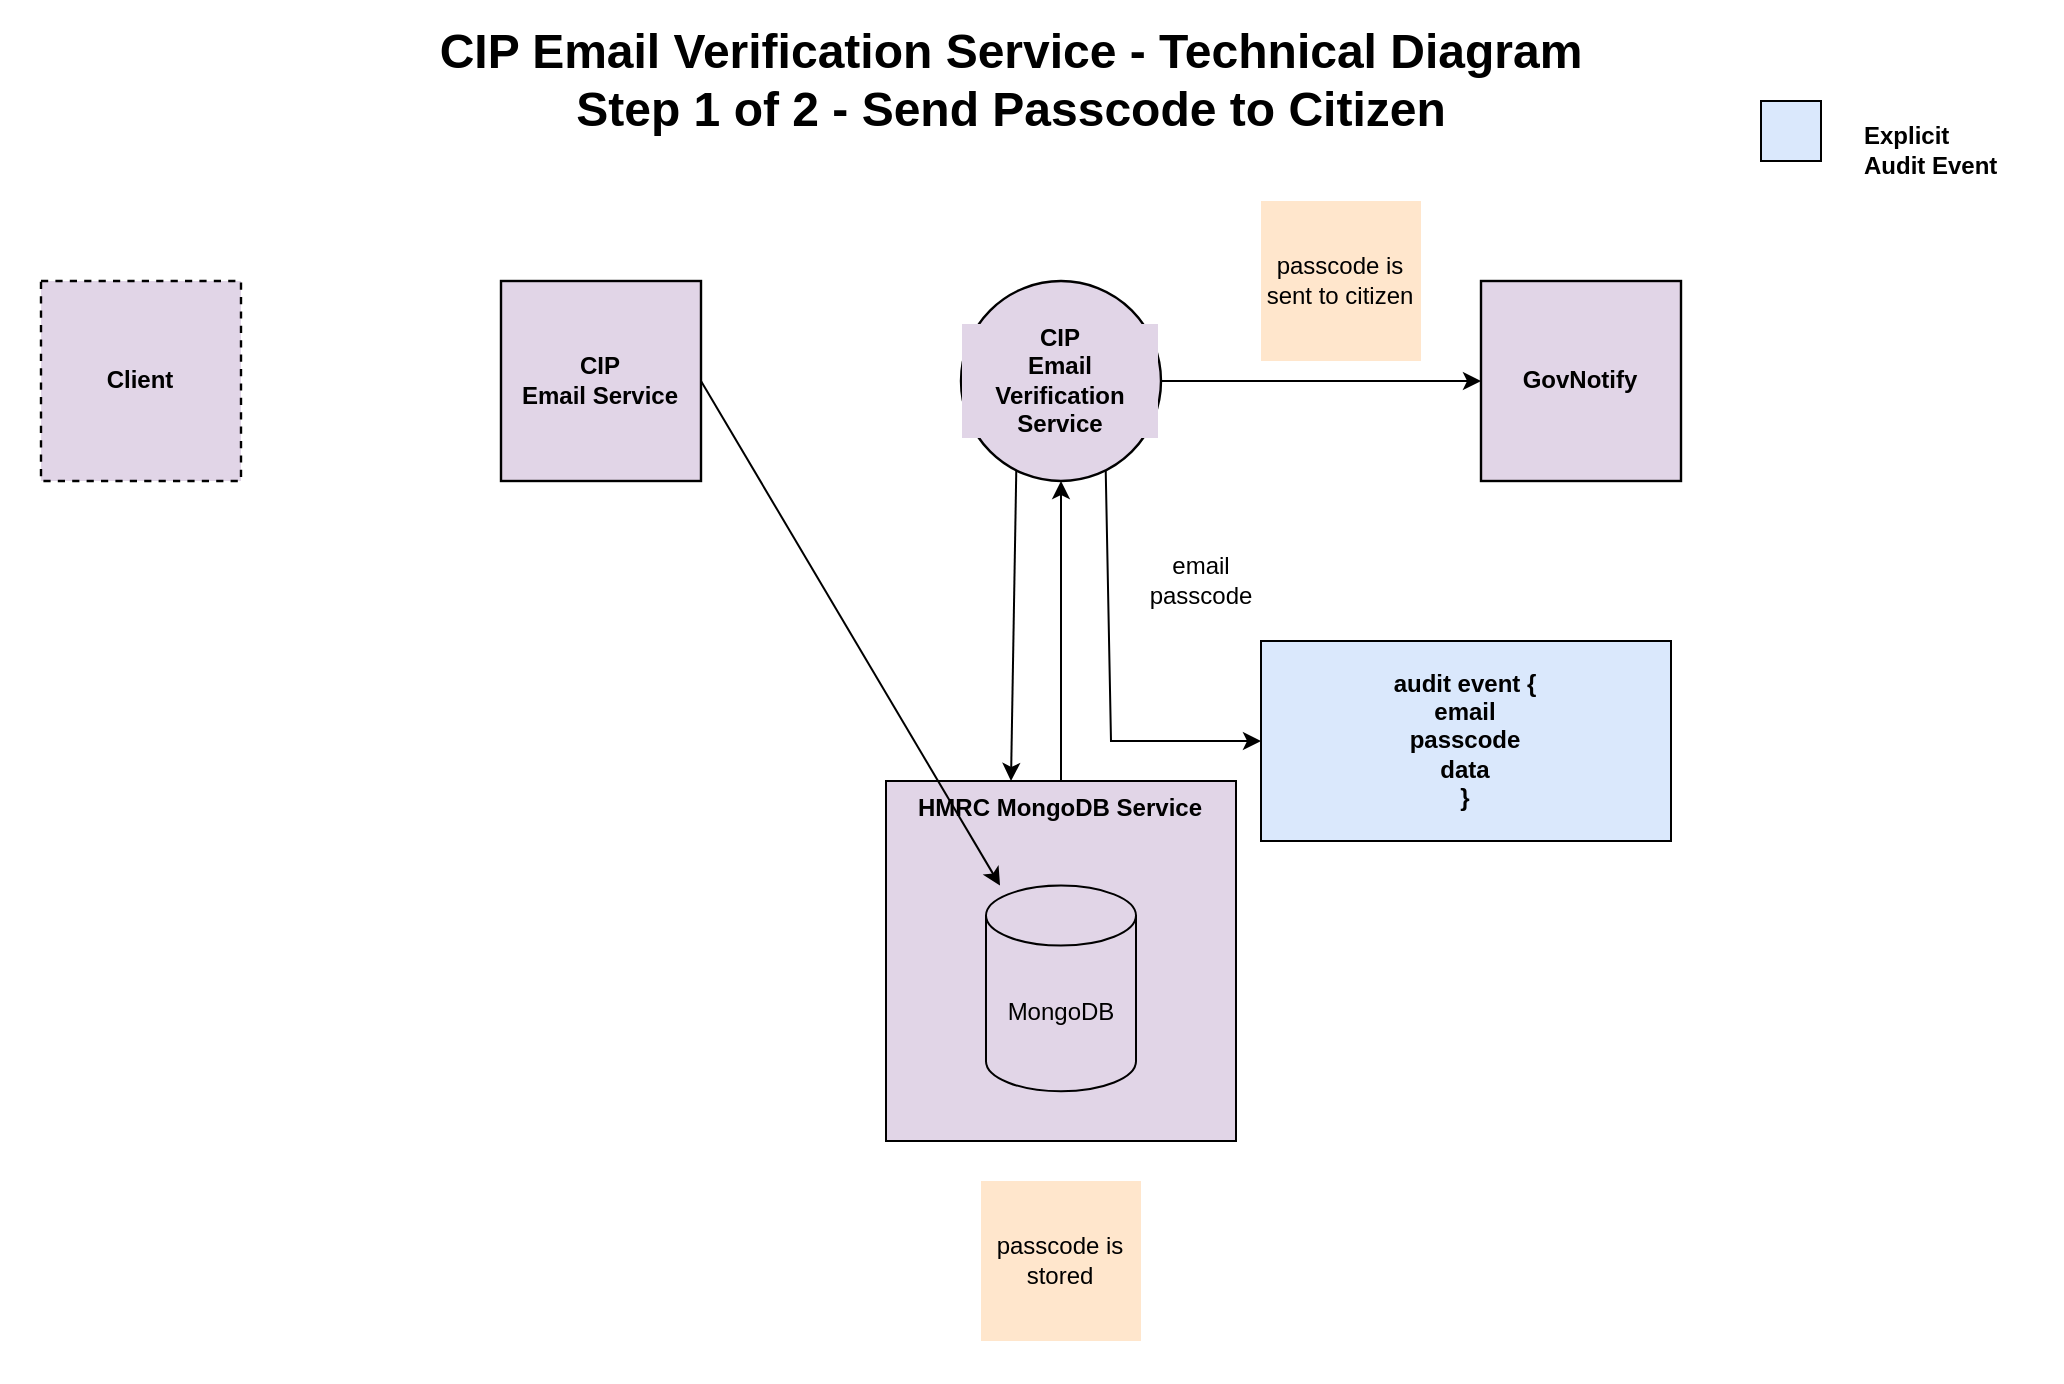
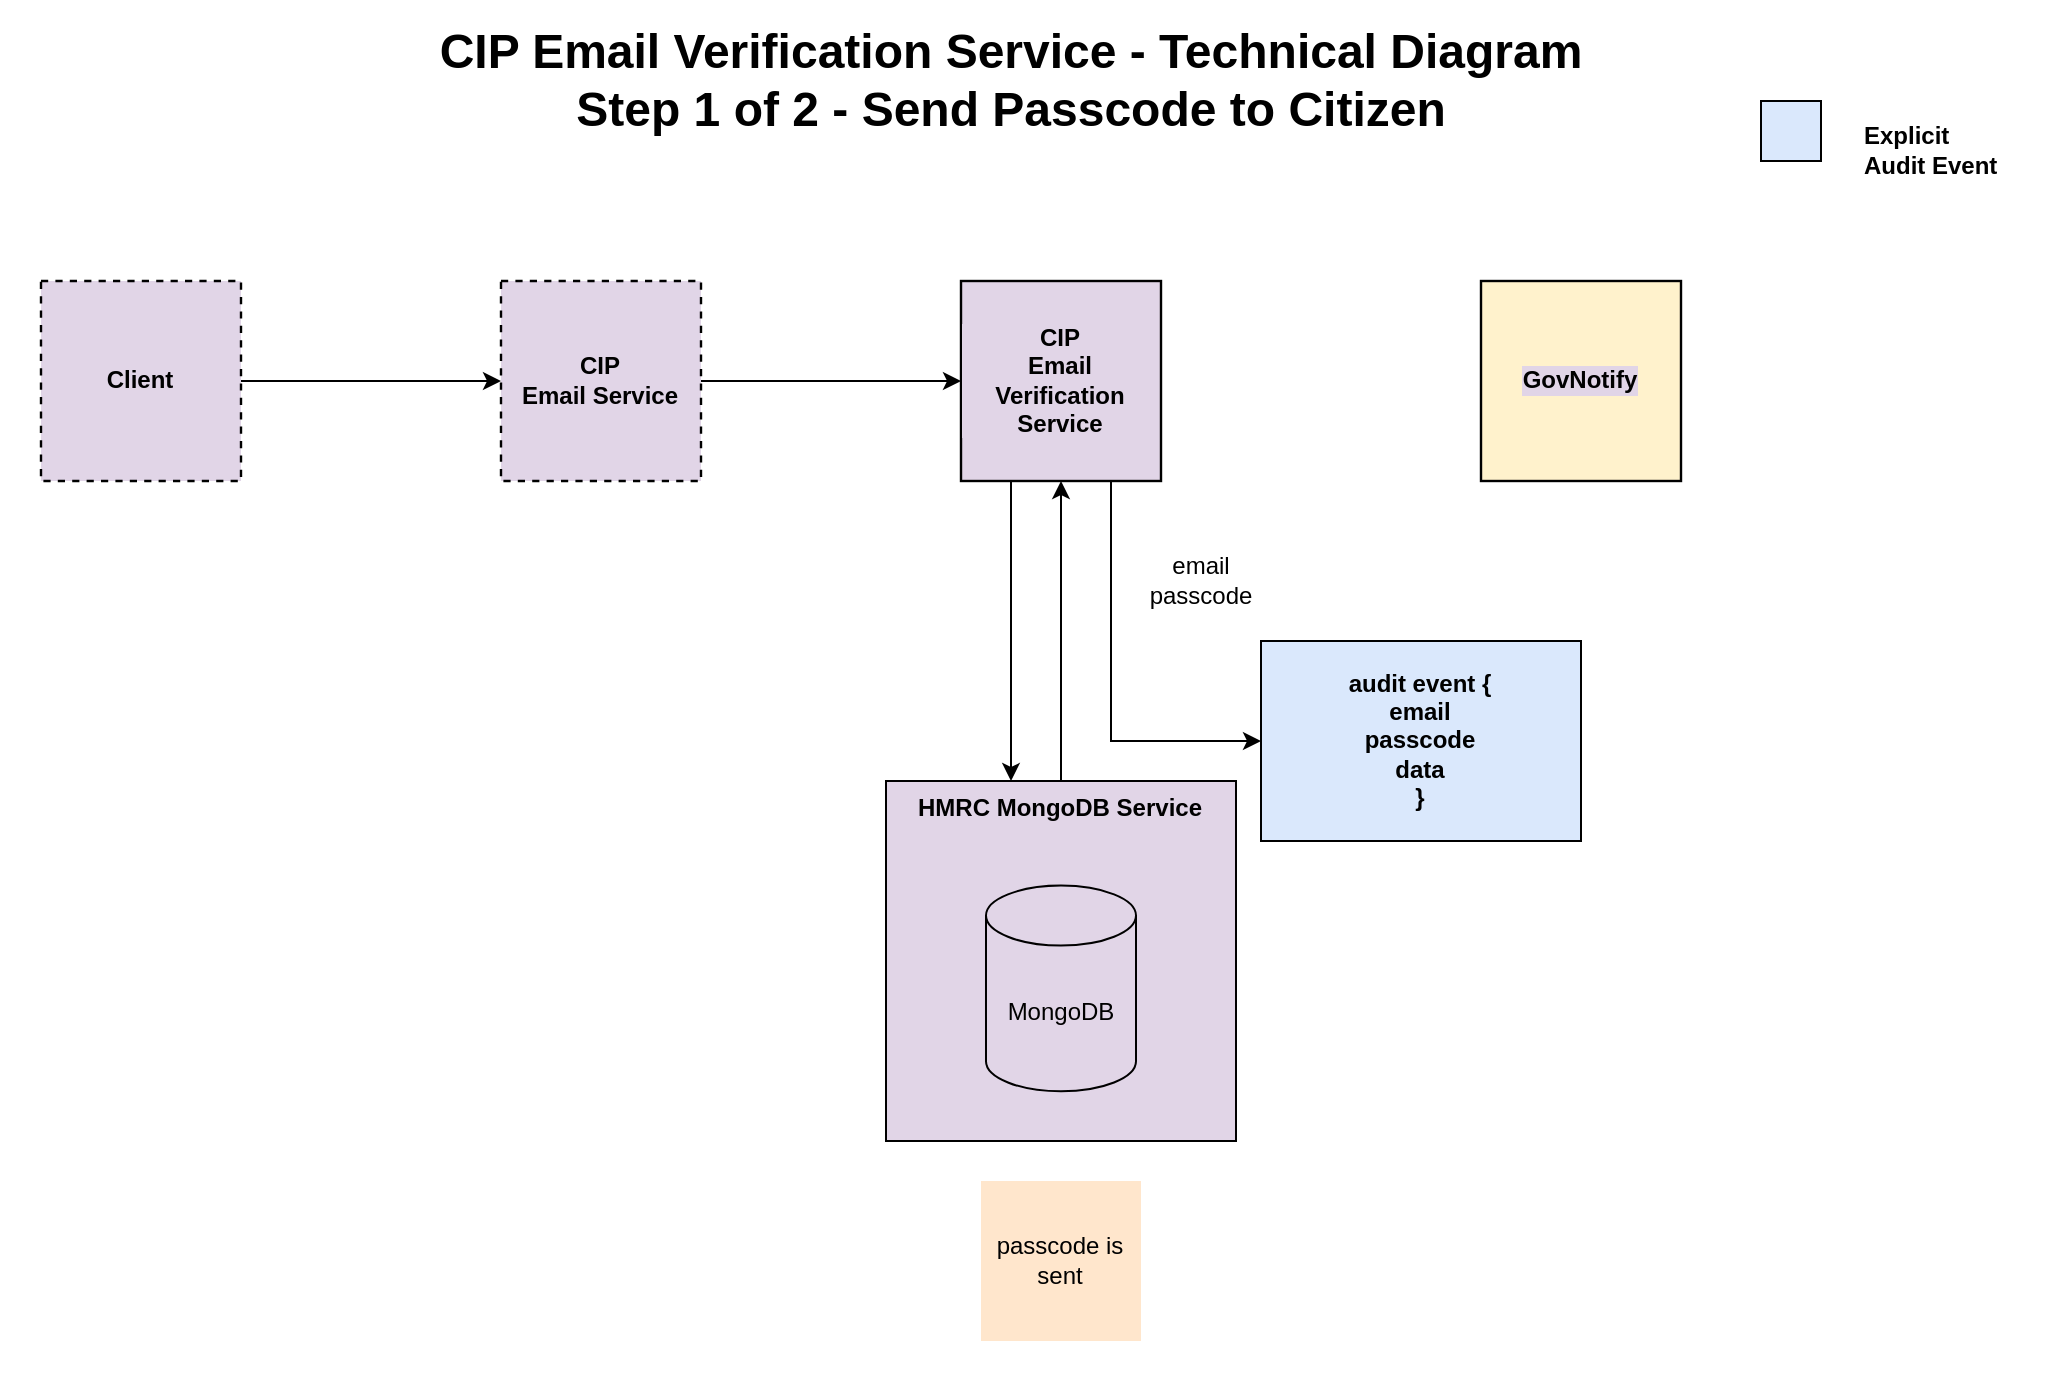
(1341, 281) -> none
none -> (364, 381)
(601, 381) -> (601, 381)
(1061, 381) -> (1061, 381)
(1314, 381) -> none
(1581, 381) -> (1581, 381)
(847, 627) -> (824, 381)
(1466, 741) -> (1421, 741)
(1061, 1261) -> (1061, 1261)
